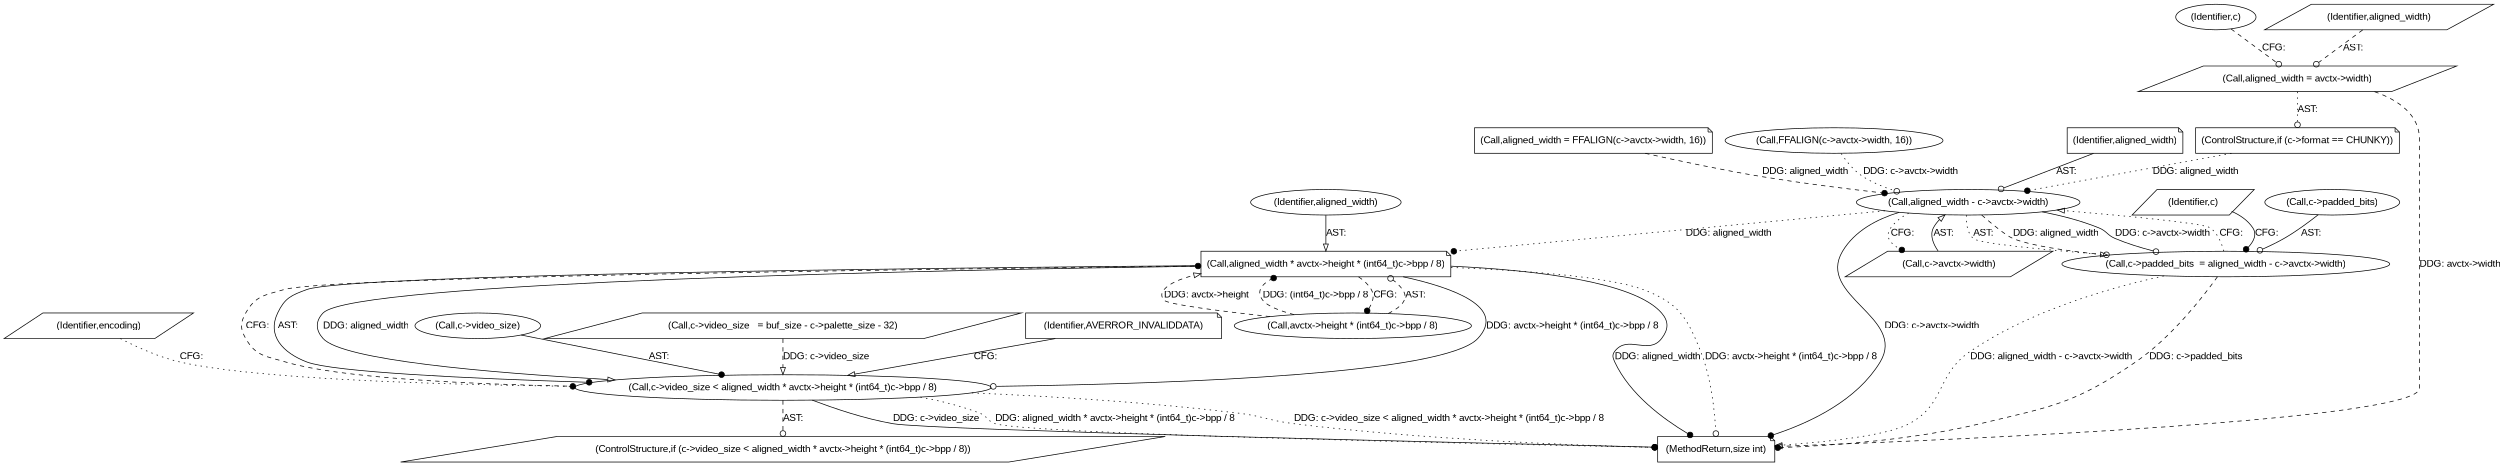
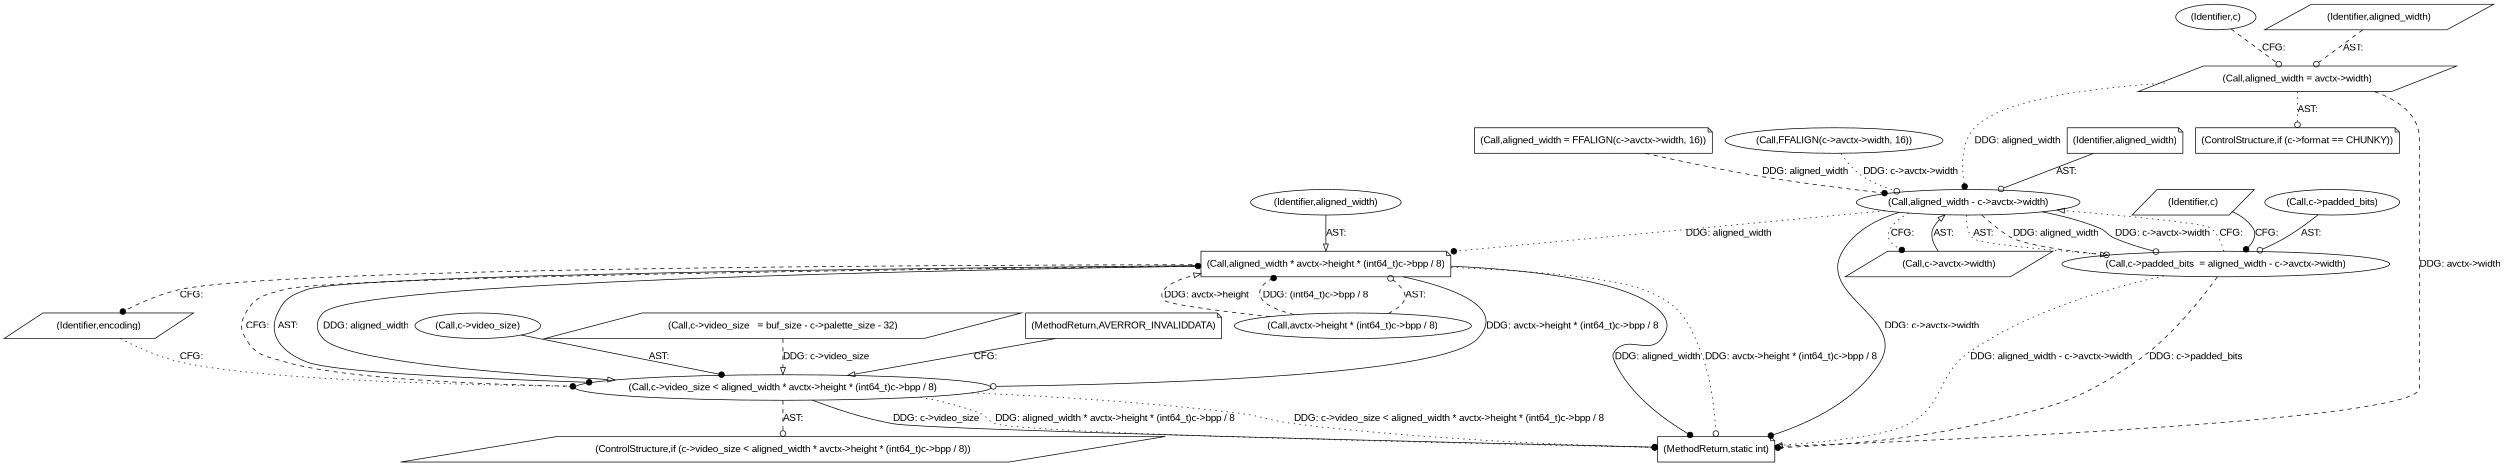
(2131, 172) -> (2038, 100)
(1372, 290) -> (661, 269)
(1124, 326) -> (1124, 326)
(1716, 449) -> (1716, 449)
